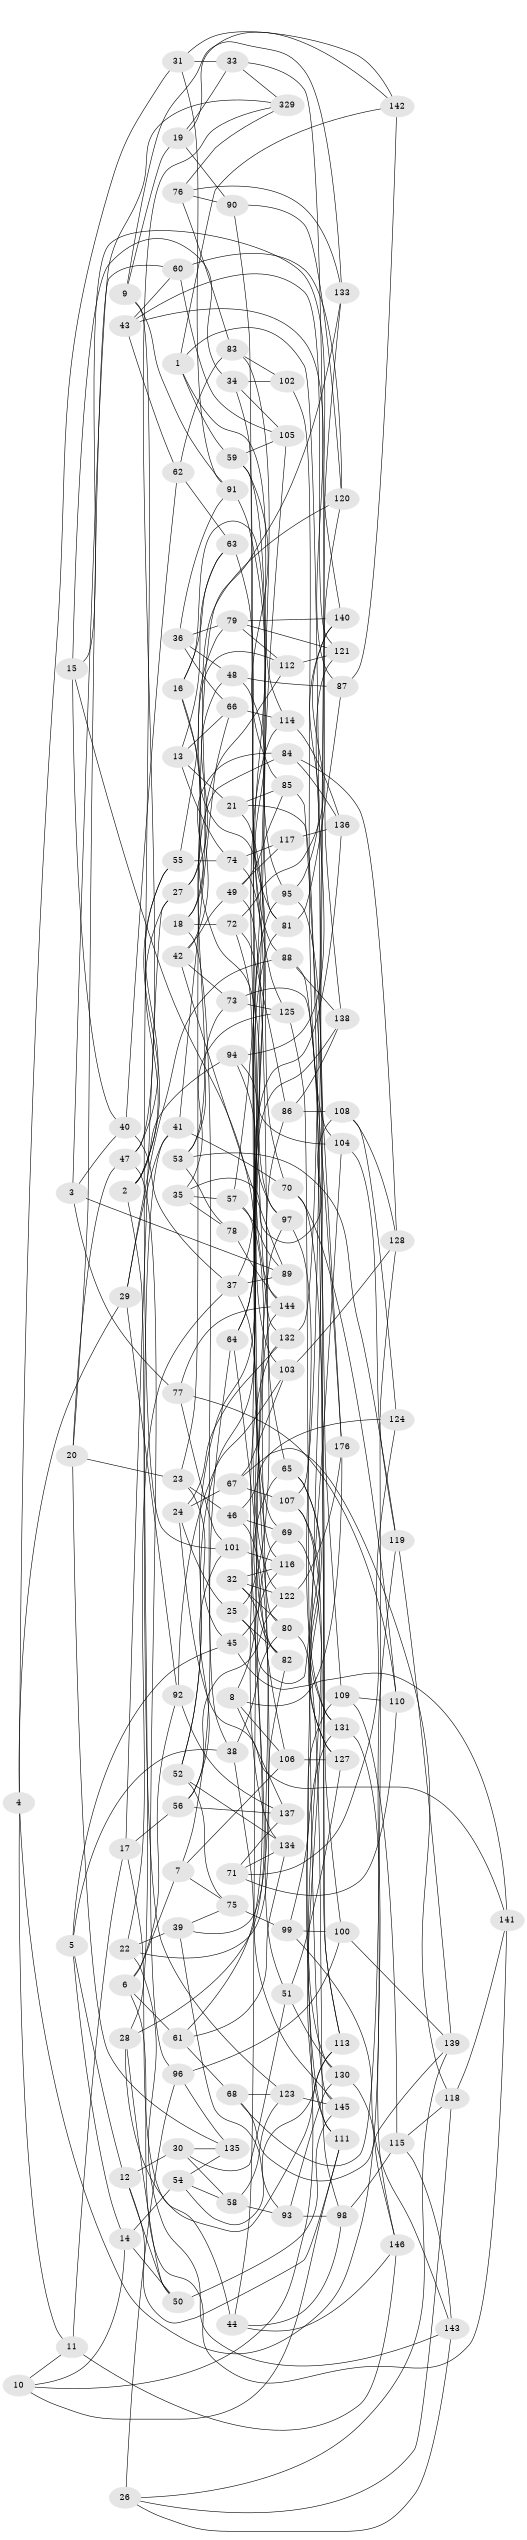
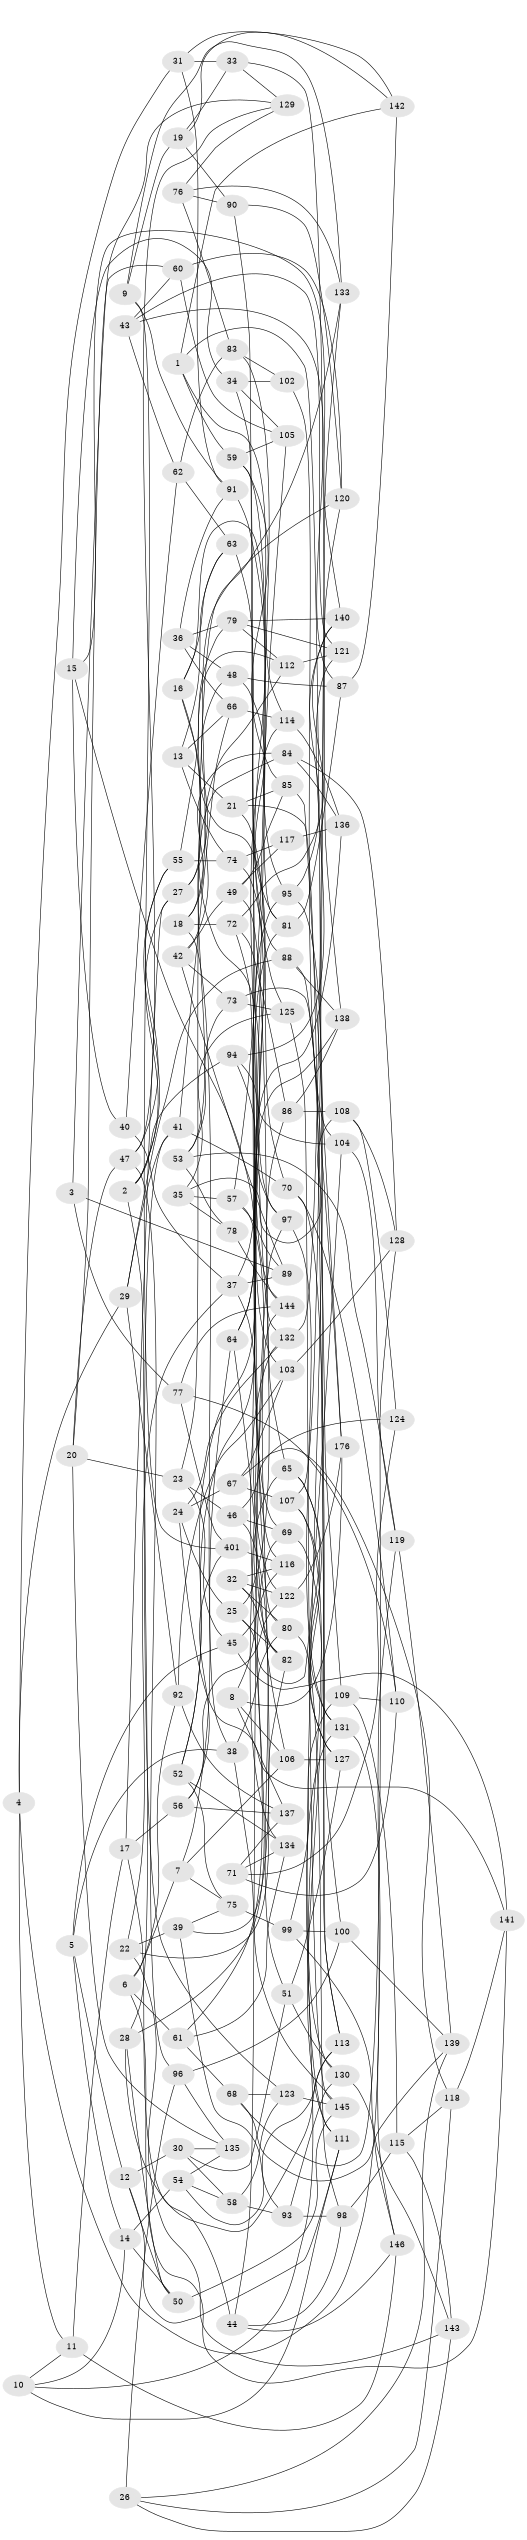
(287, 105) -> (287, 105)
(97, 1159) -> none
(232, 1548) -> (232, 1548)
